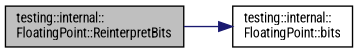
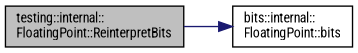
(293, 27) -> (293, 27)
